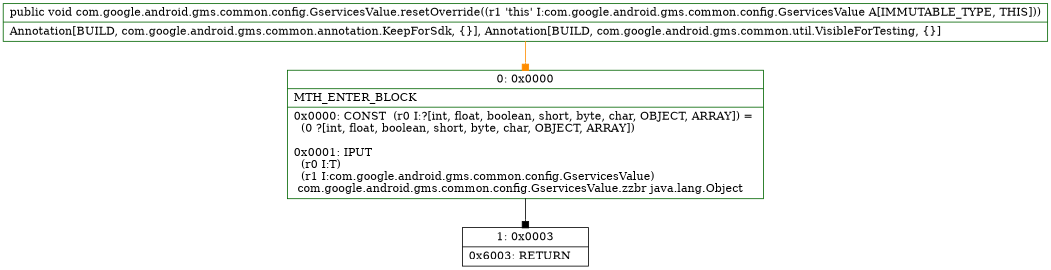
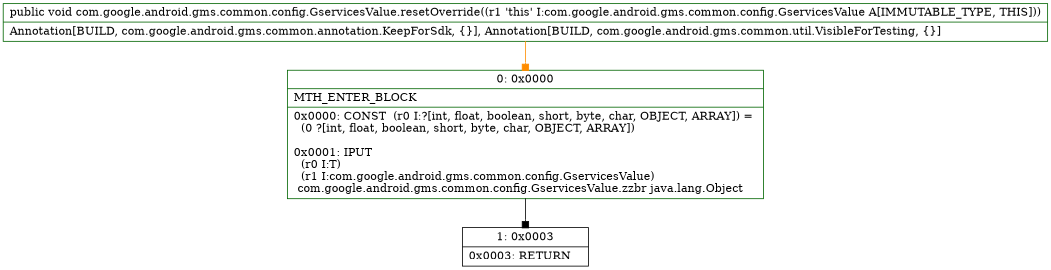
(525, 256) -> (525, 256)
